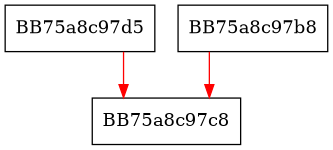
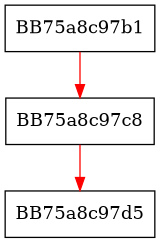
(253, 28) -> (80, 28)
(124, 68) -> (80, 161)
